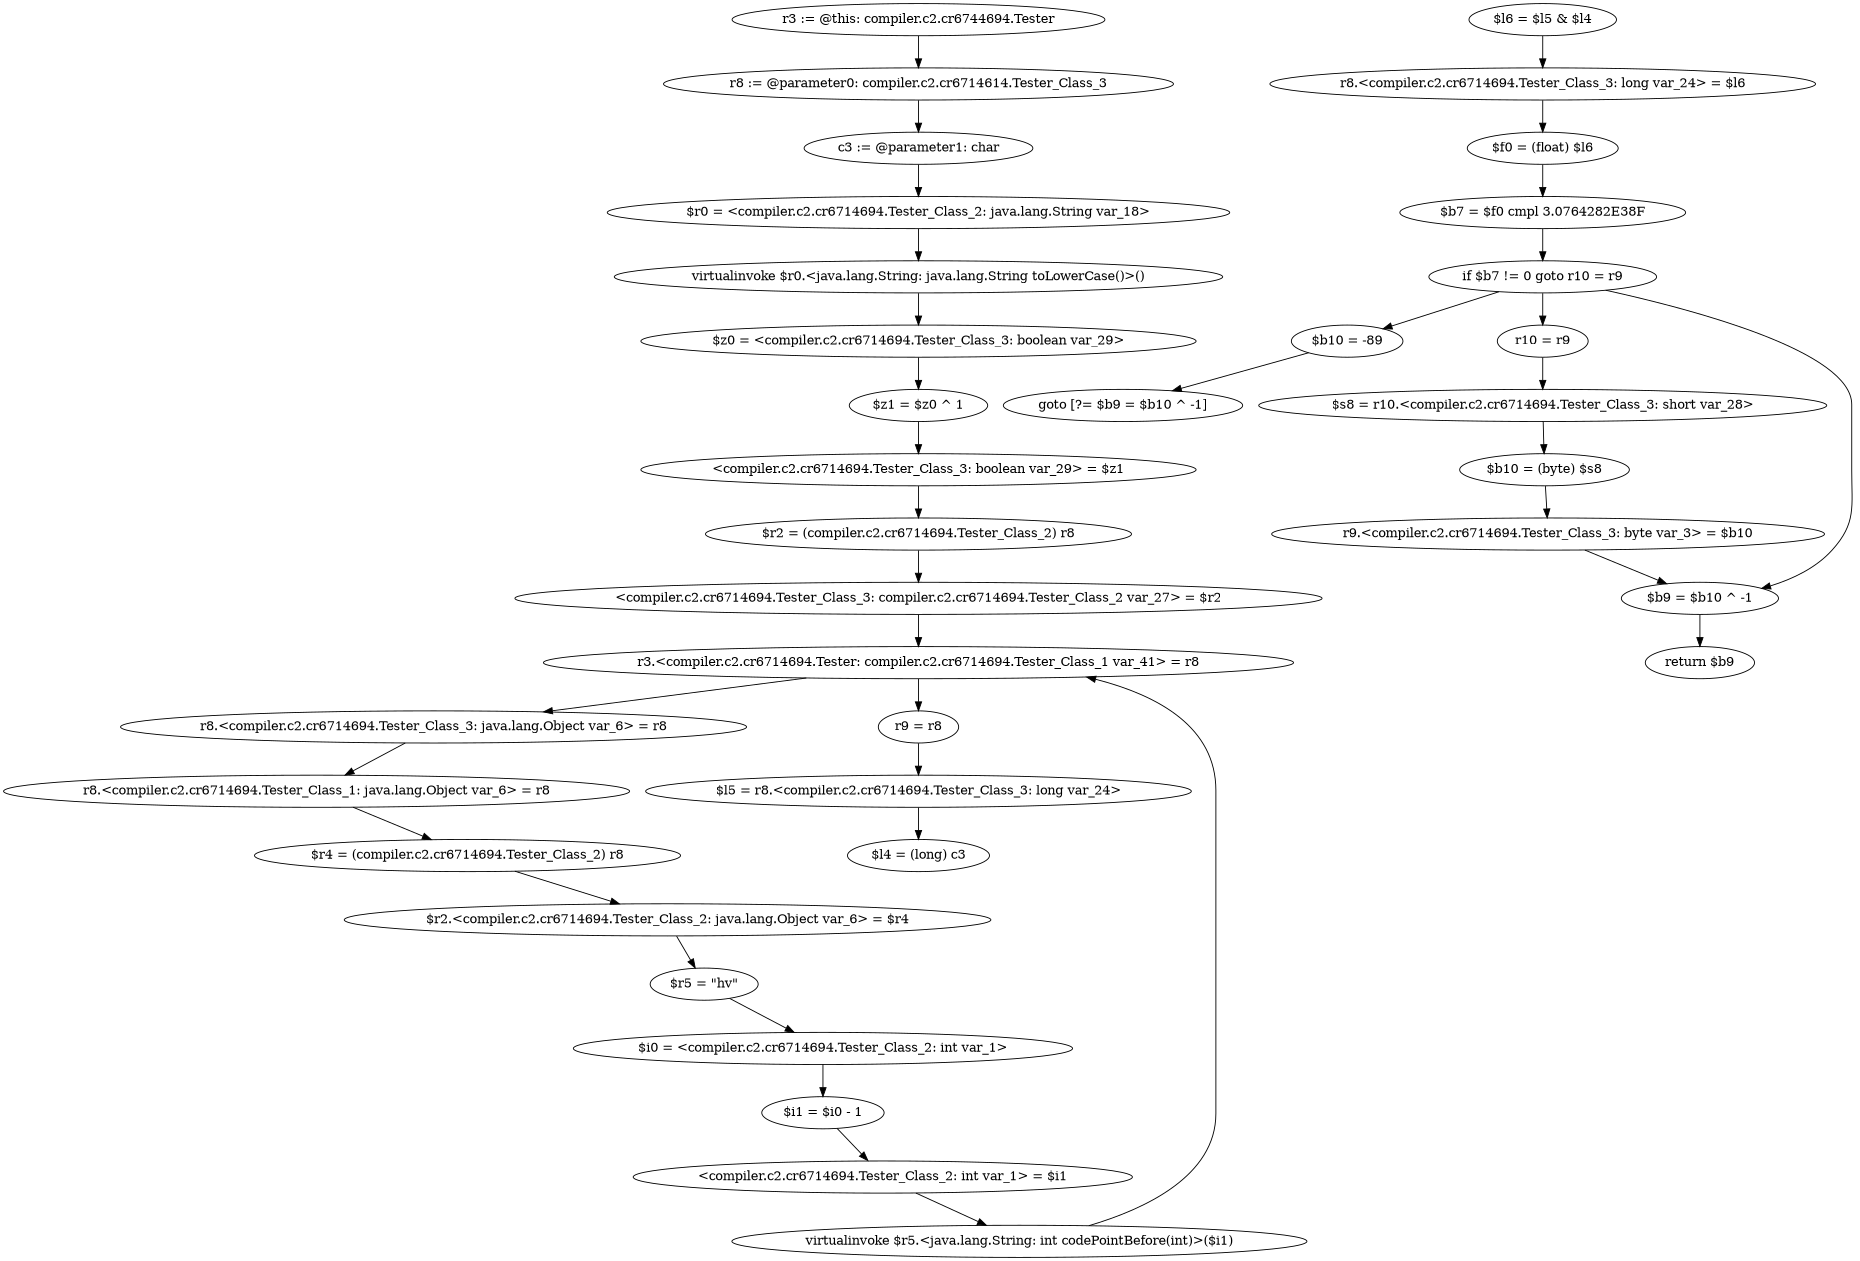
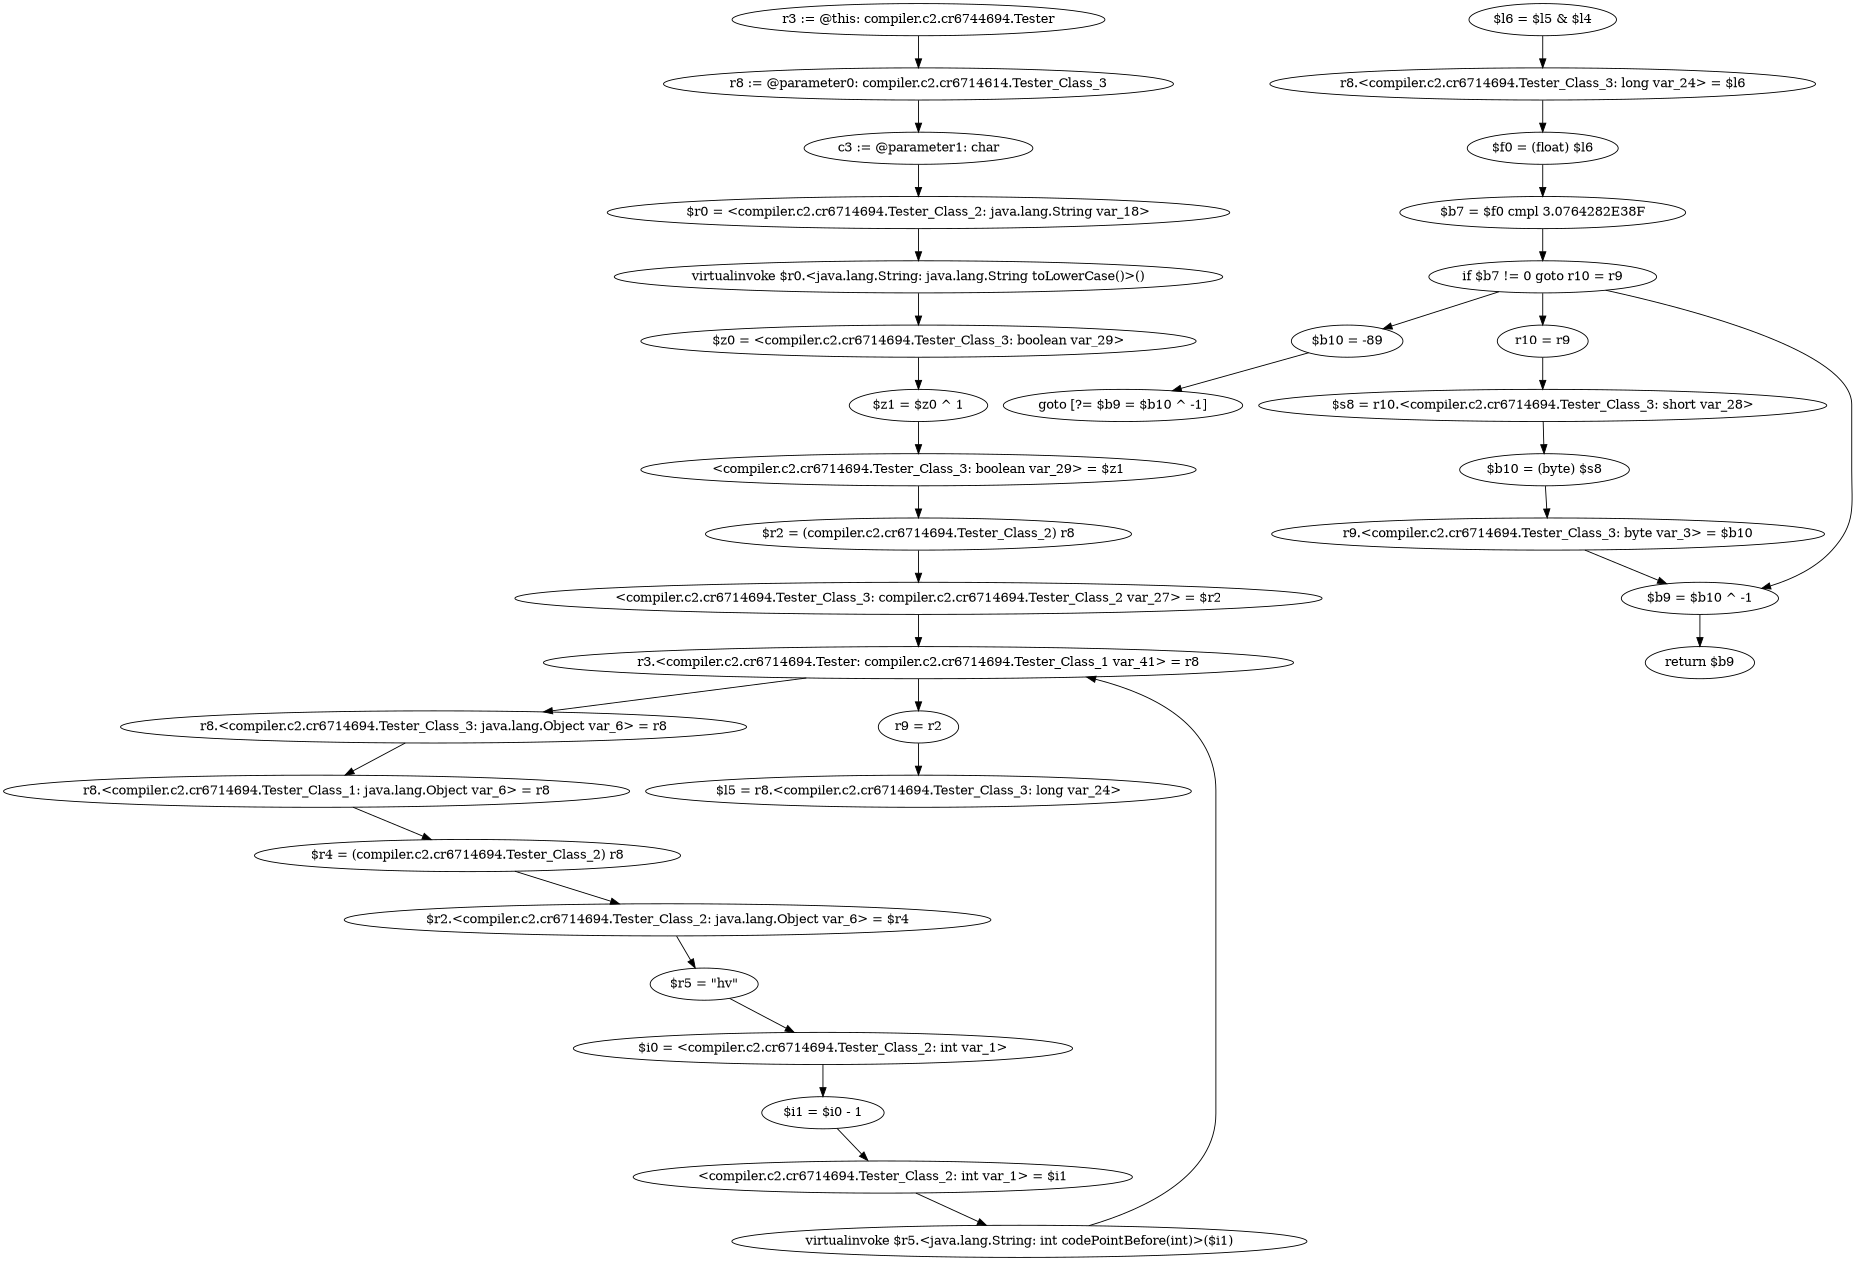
(919, 727) -> (919, 727)
(919, 856) -> none
